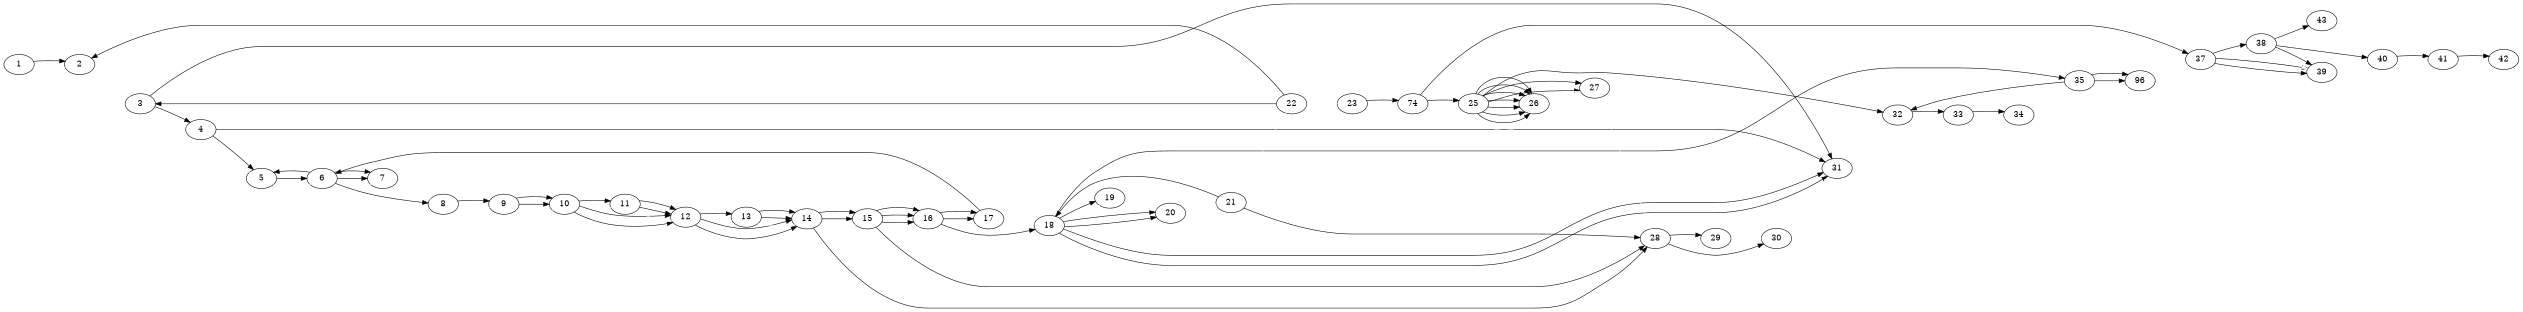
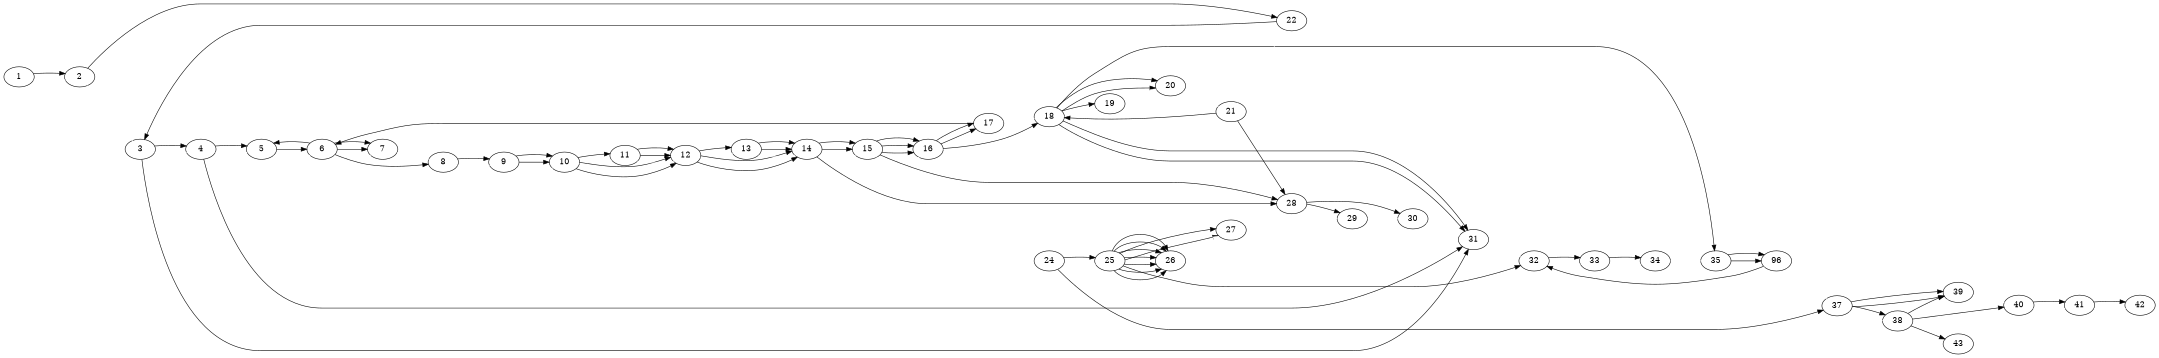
(700, 25) -> (670, 4)
(1990, 91) -> (1658, 284)
(1352, 104) -> none
(1413, 104) -> (1049, 261)
